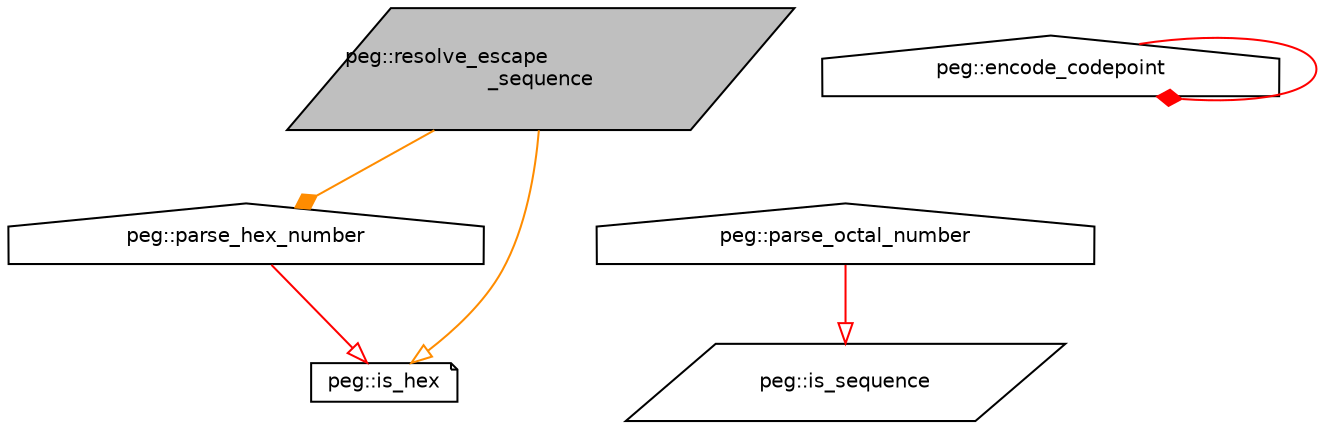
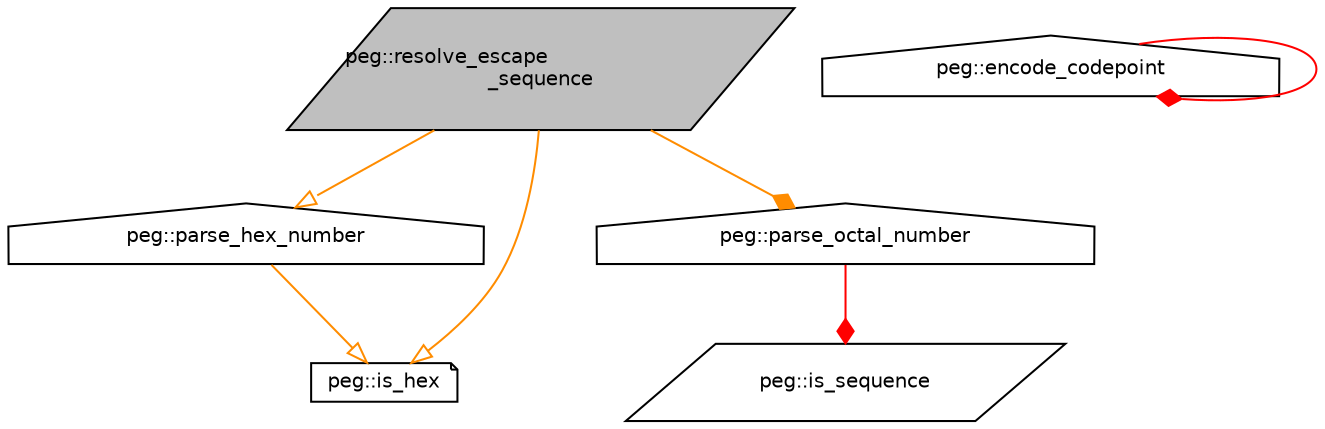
(376, 163) -> (376, 163)
none -> (712, 163)
(846, 294) -> (846, 294)
(312, 306) -> (312, 306)
